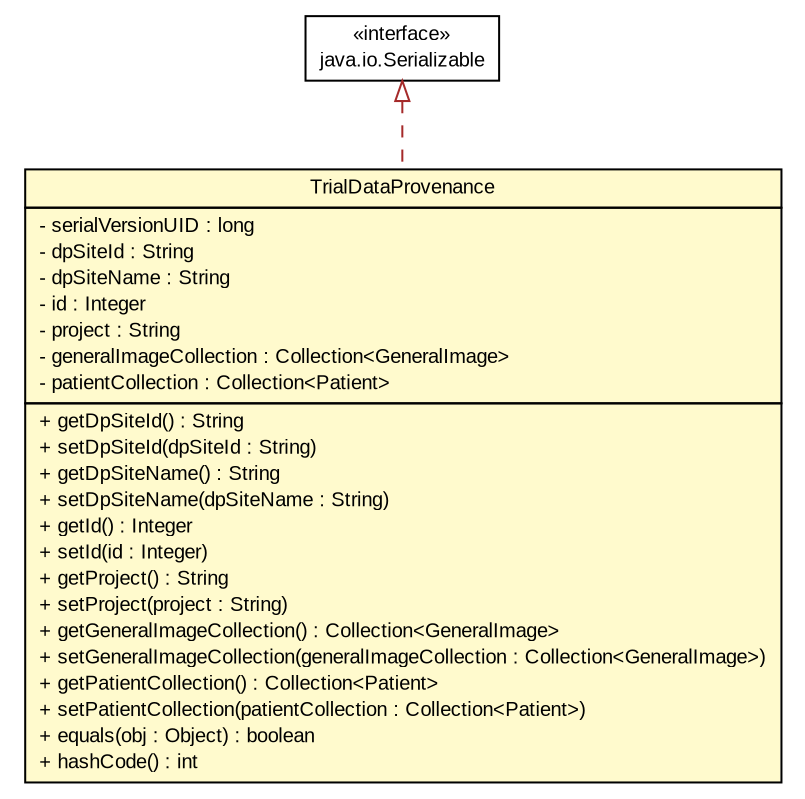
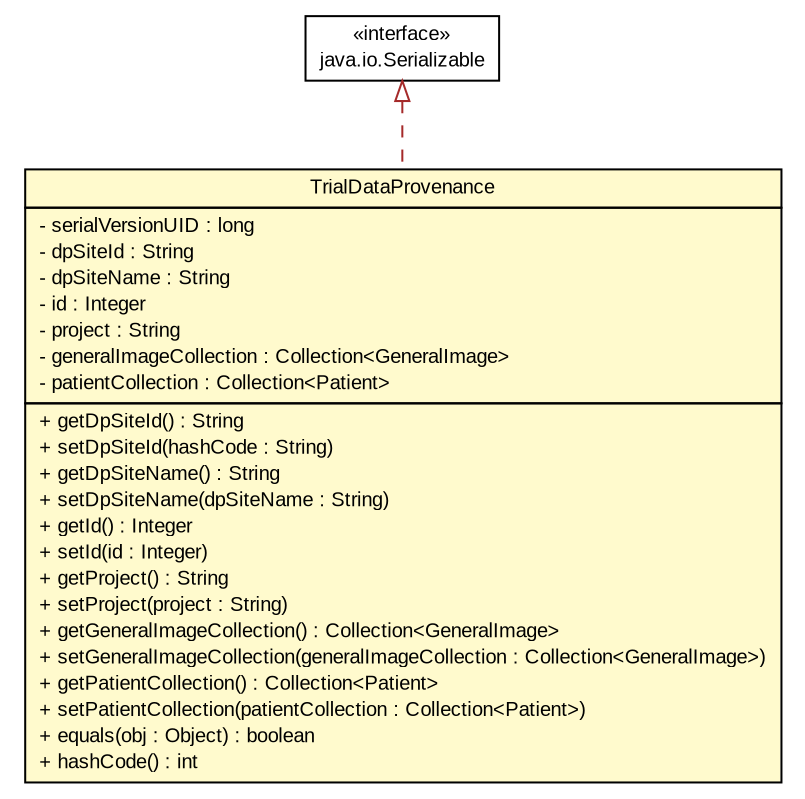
(178, 448) -> (187, 448)
